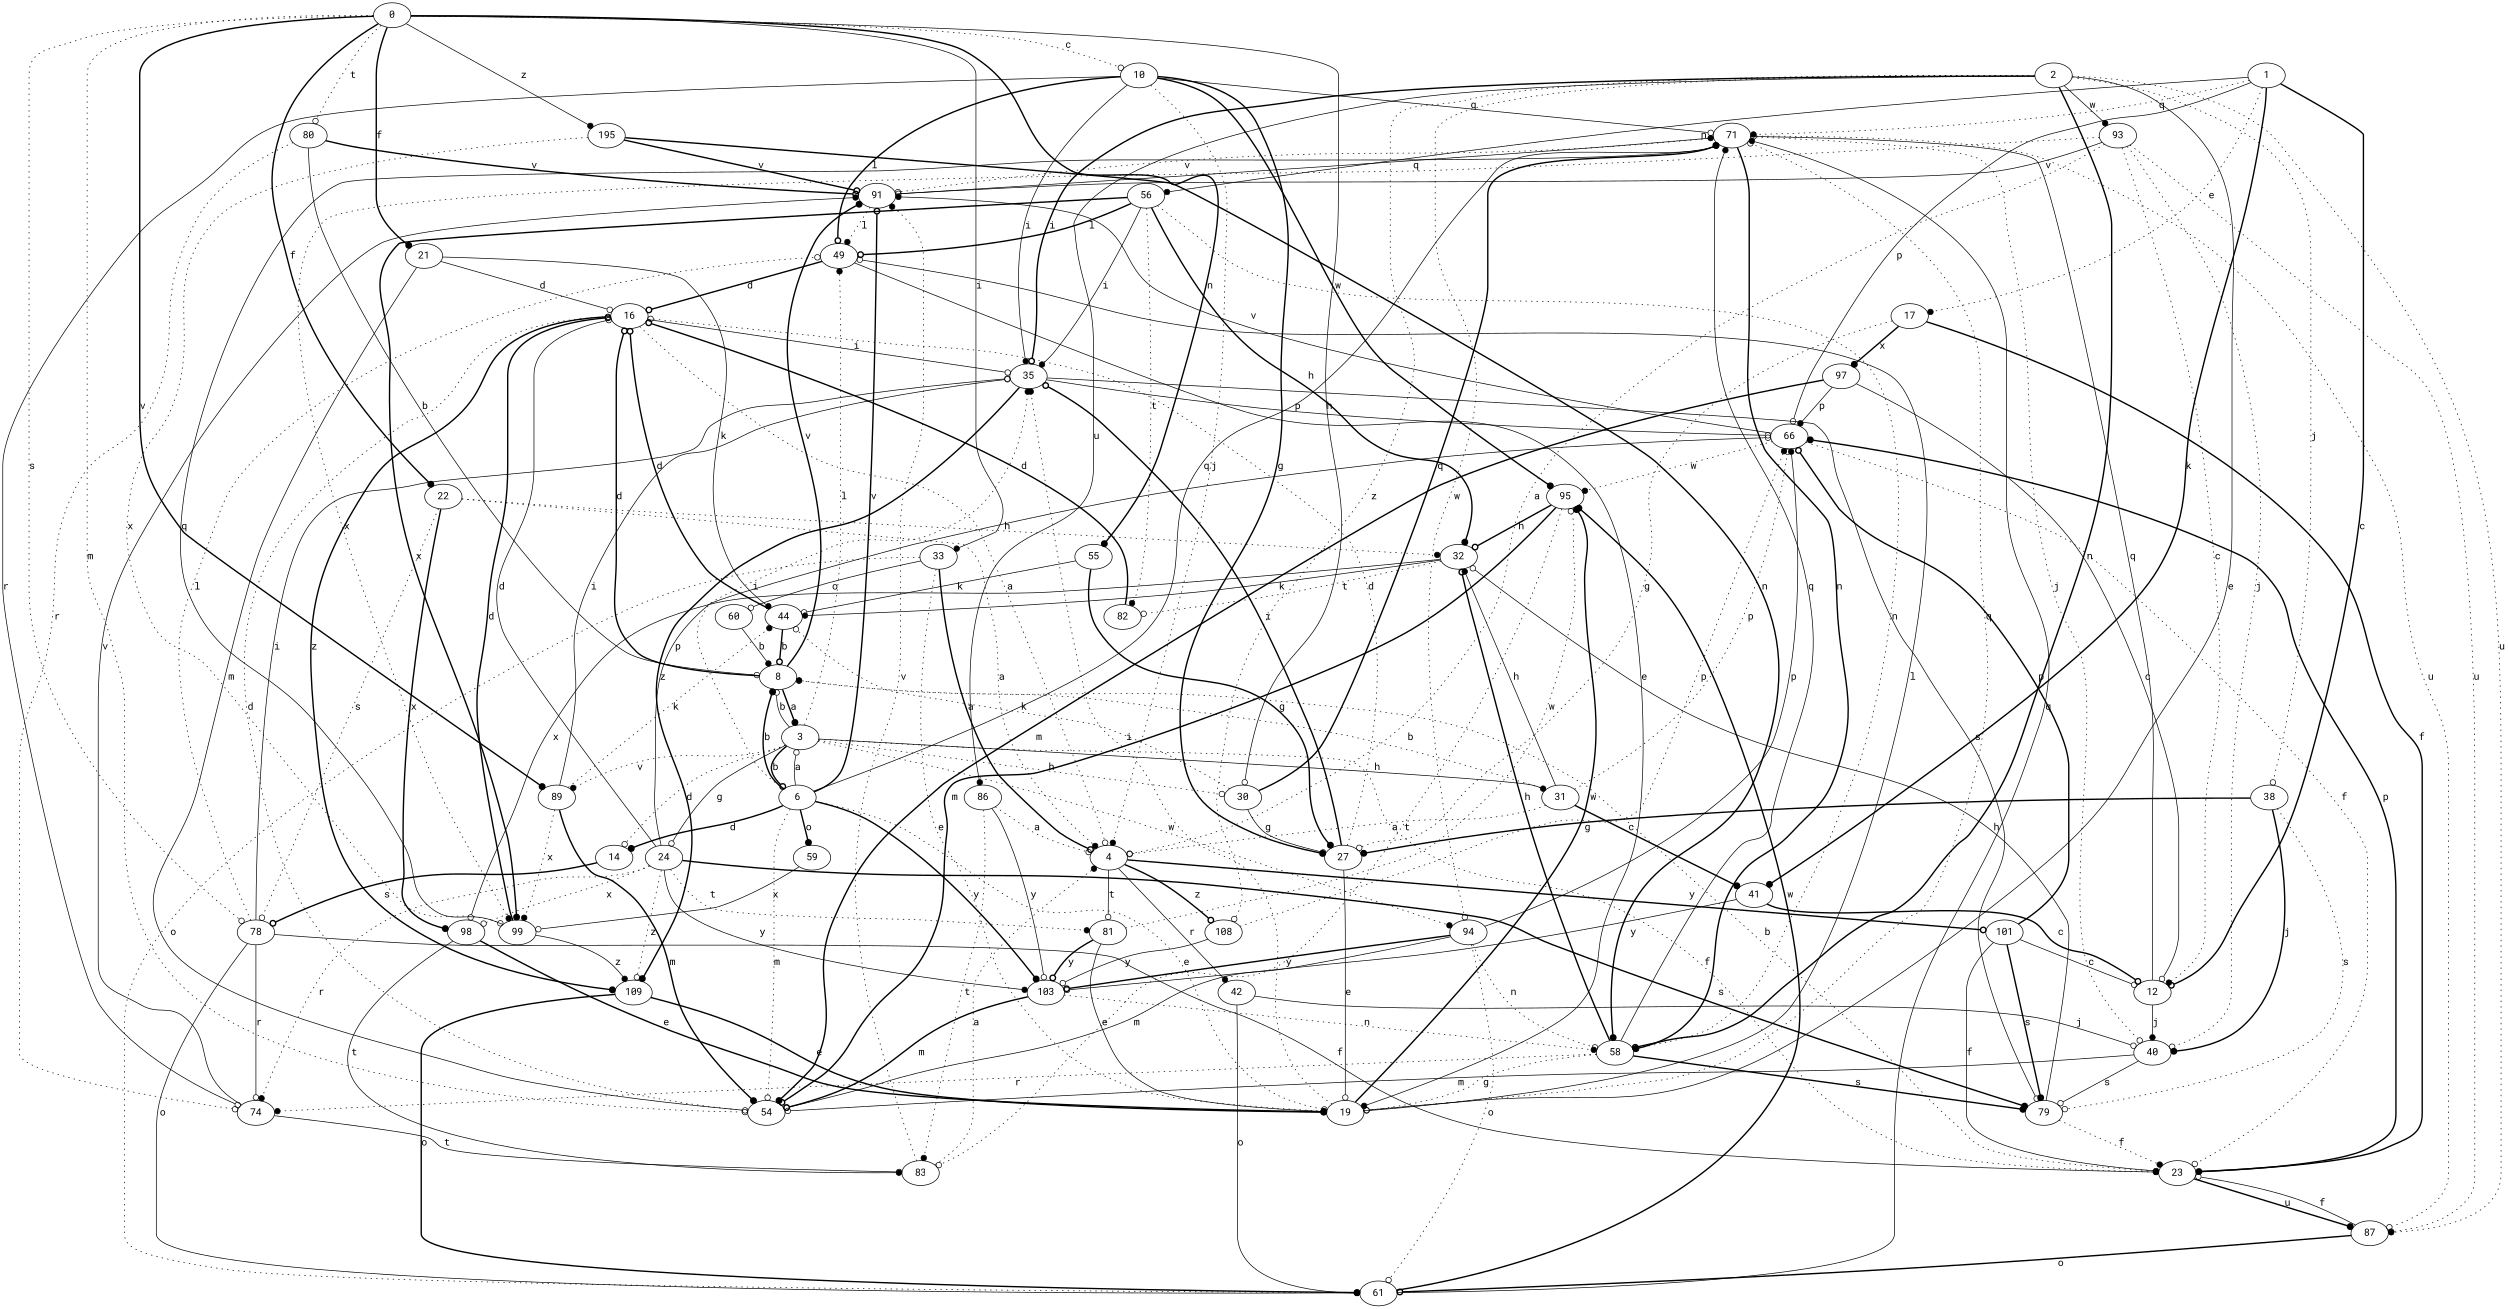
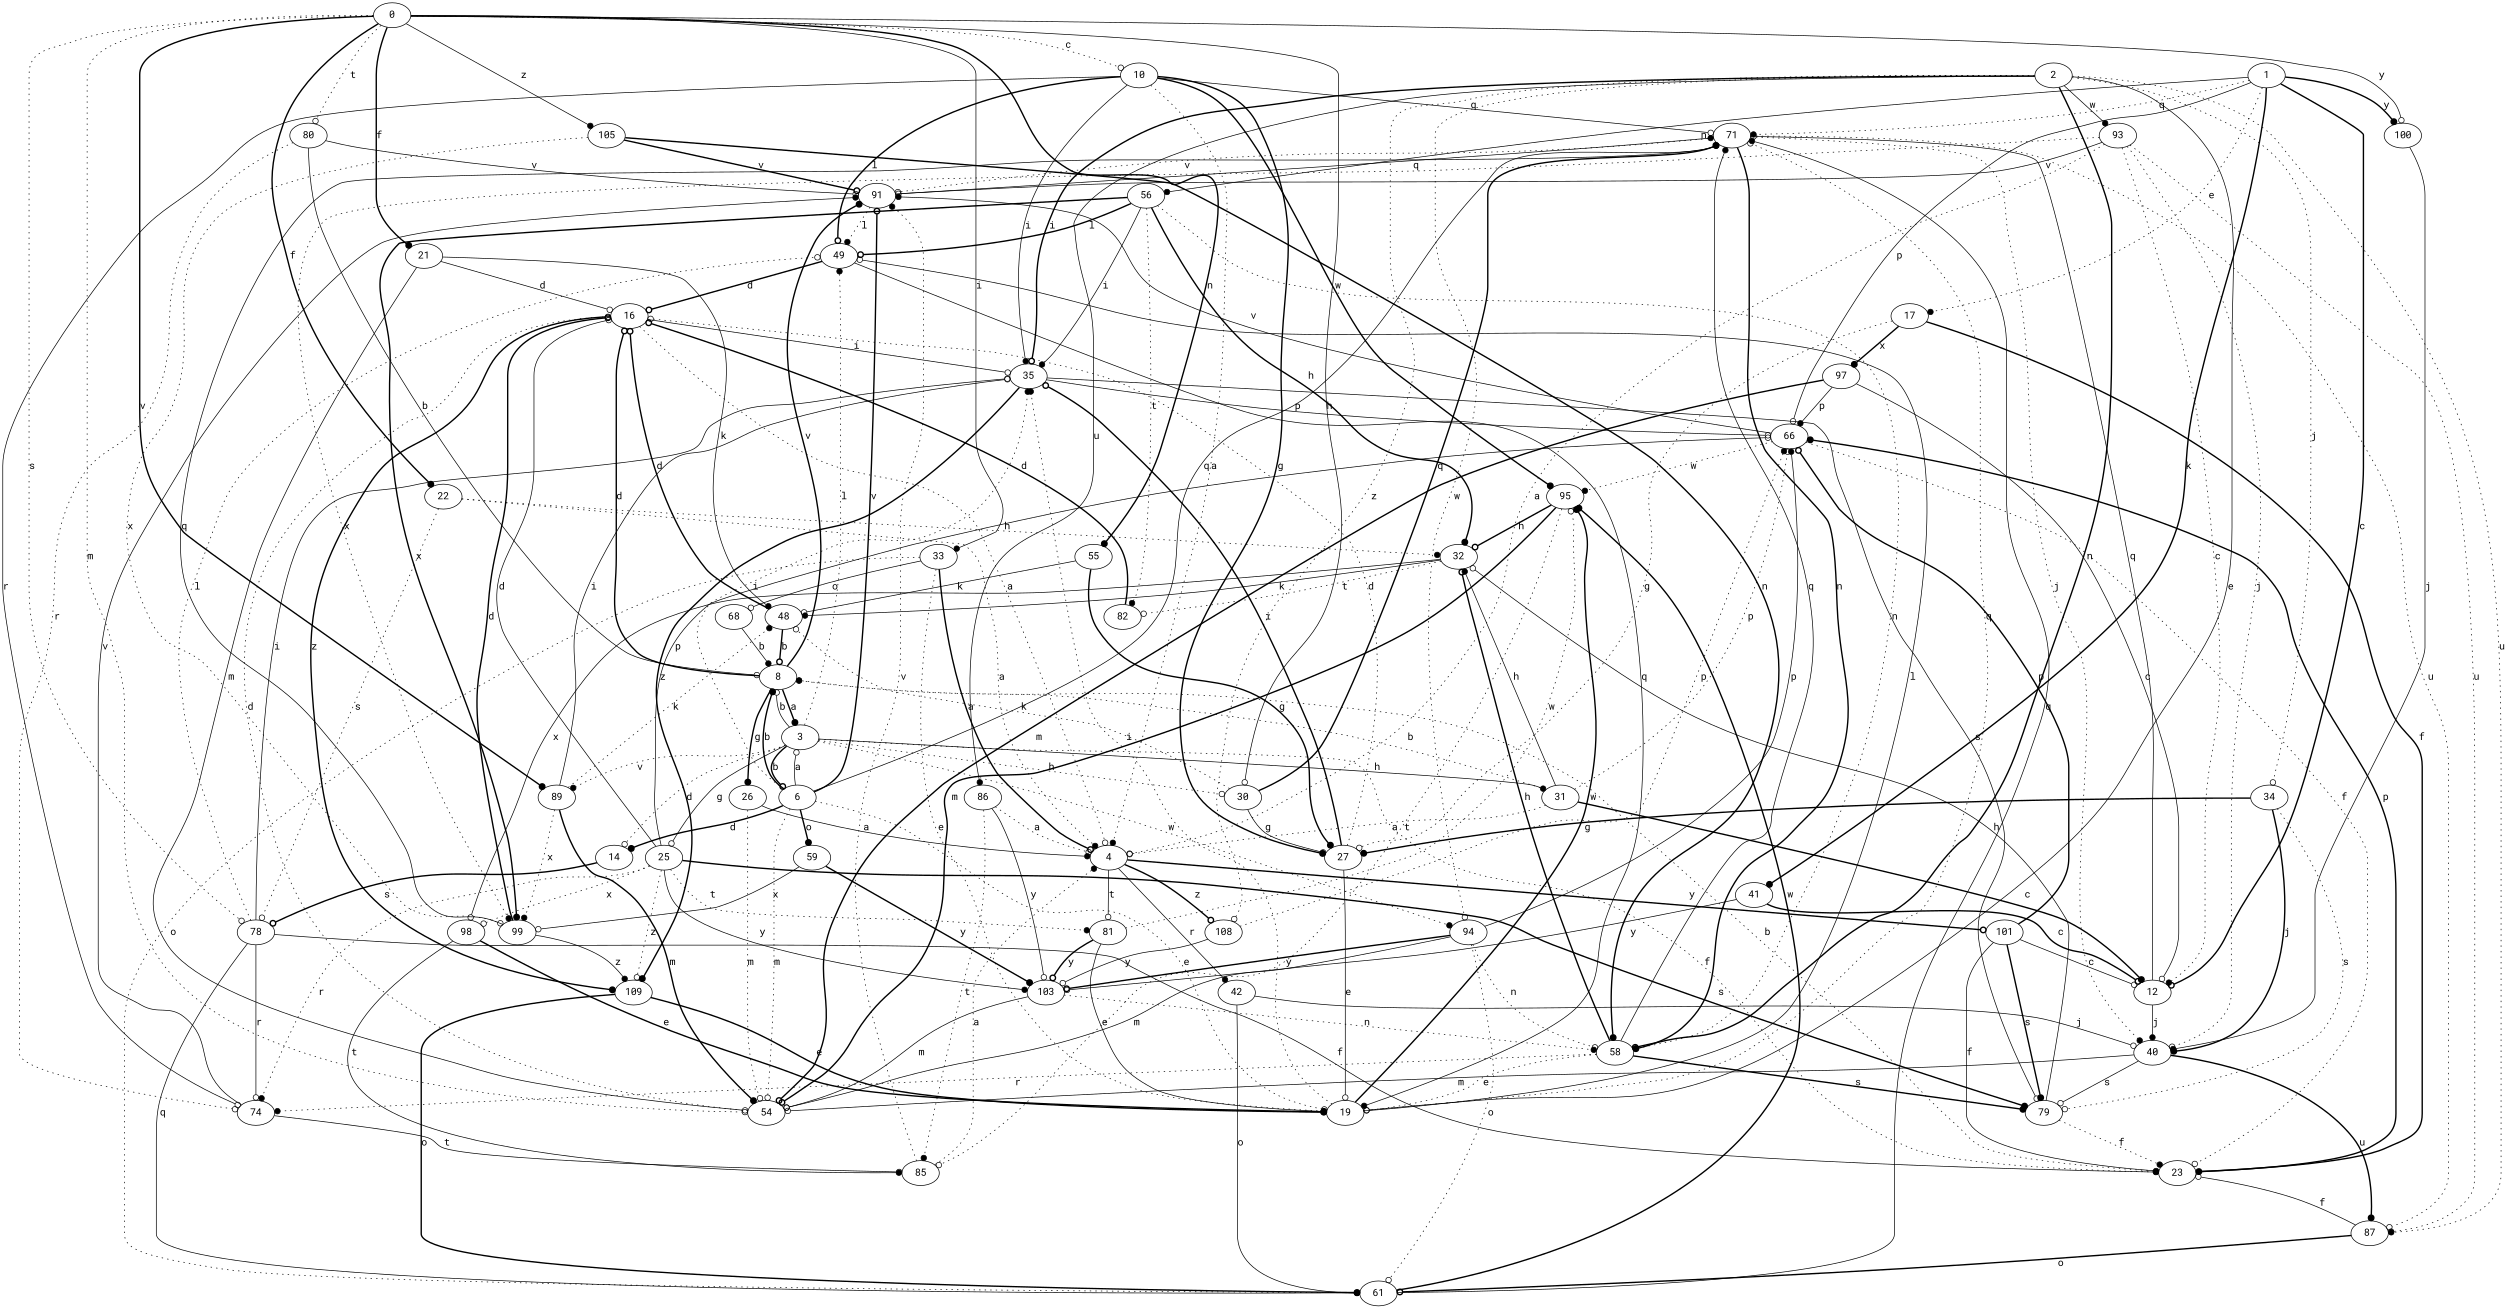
(607, 136) -> (607, 136)
none -> (2403, 136)
(615, 178) -> (615, 178)
(1214, 467) -> (1214, 467)
(2034, 491) -> (2034, 491)
(1229, 607) -> (1229, 607)
(734, 617) -> (734, 617)
(784, 617) -> (784, 617)
(1644, 677) -> (1644, 677)
(407, 740) -> none
none -> (748, 797)
(2269, 797) -> (2269, 797)
(1670, 853) -> (1868, 868)
(664, 858) -> (664, 858)
(932, 867) -> (931, 927)
(907, 1049) -> (907, 1049)
(1486, 1083) -> (1486, 1083)
(163, 1113) -> (163, 1113)
(921, 1173) -> (921, 1173)
(2271, 1202) -> (2306, 1098)
